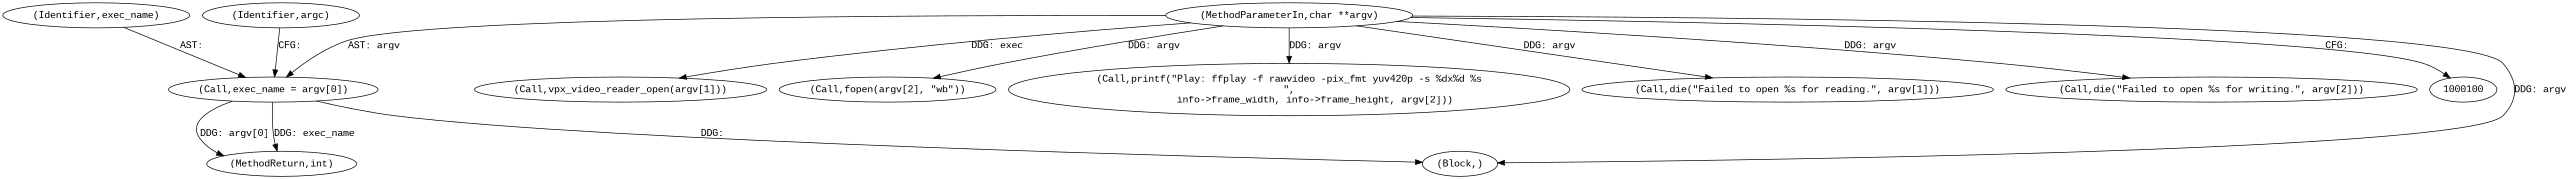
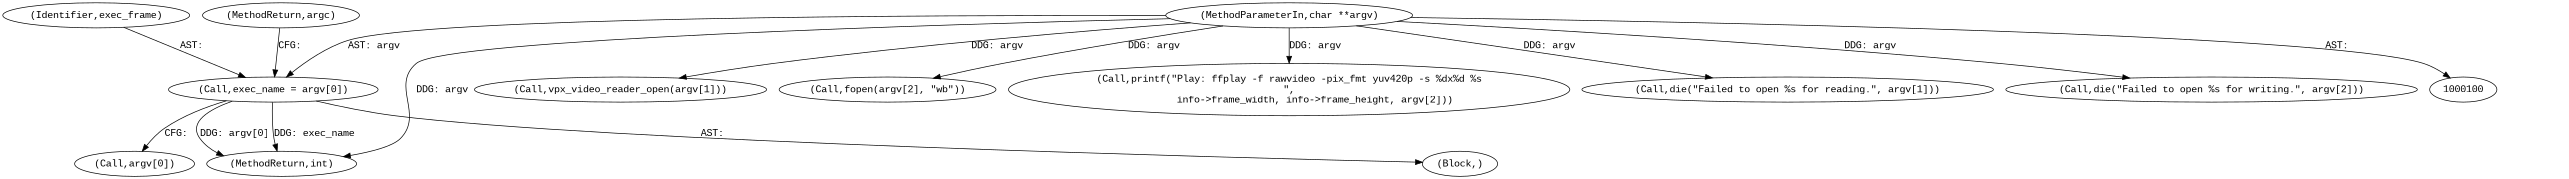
(96, 15) -> (96, 15)
(281, 15) -> (281, 15)
(997, 46) -> (997, 46)
(2340, 46) -> (2340, 46)
(2487, 58) -> (725, 34)
(715, 133) -> (715, 133)
none -> (135, 164)
